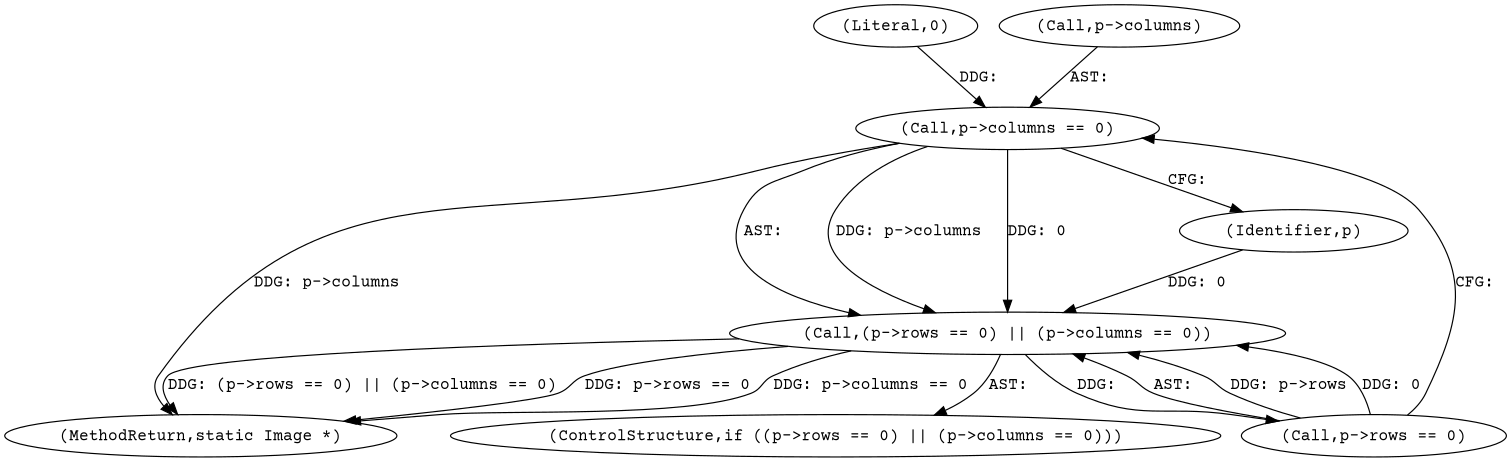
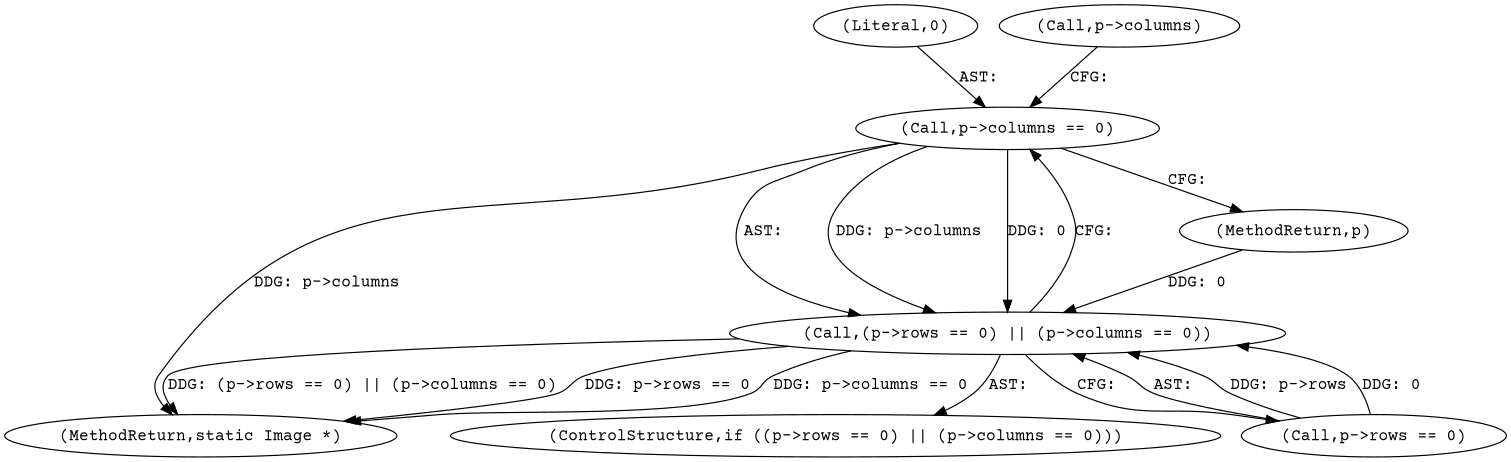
(984, 77) -> (984, 77)
(1095, 77) -> (1095, 77)
(1399, 194) -> (1075, 237)
(1294, 231) -> (1294, 231)
(1102, 385) -> (1102, 385)
